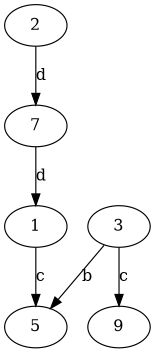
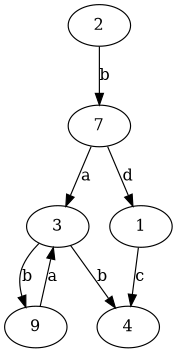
(42, 76) -> (105, 76)
none -> (81, 171)
(124, 277) -> (28, 277)
none -> (45, 283)
(36, 327) -> (128, 327)
